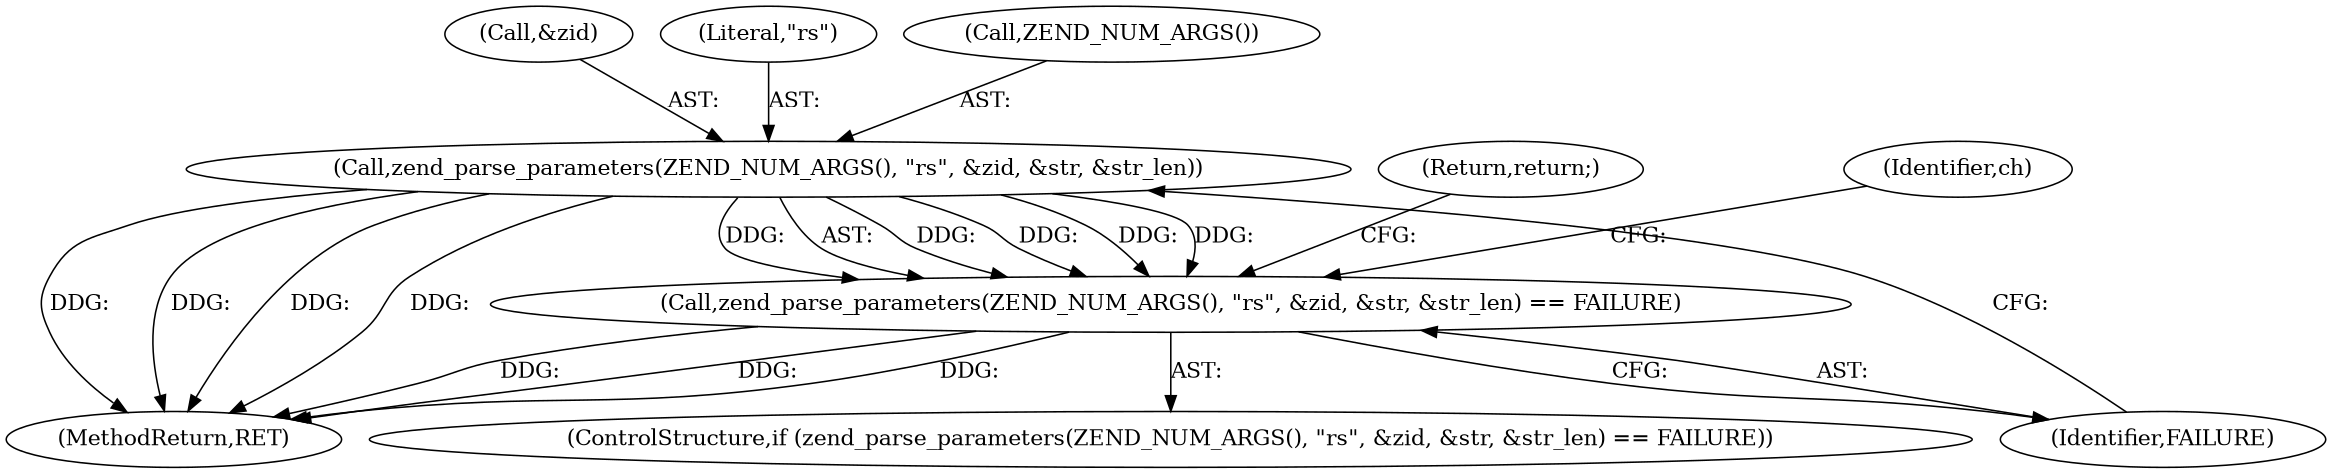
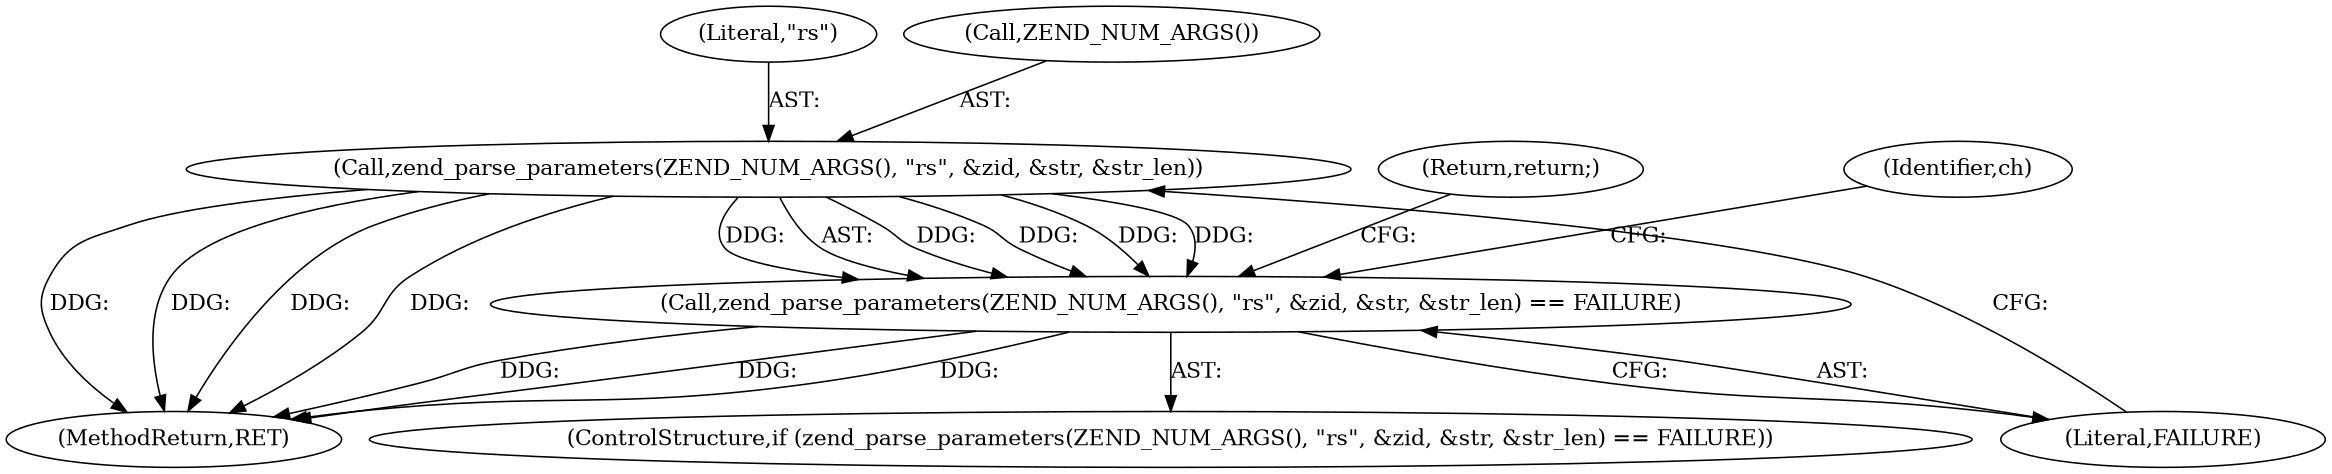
(539, 34) -> none
(2163, 439) -> (2163, 439)
